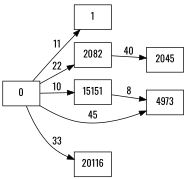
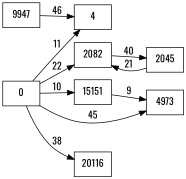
none -> (21, 15)
(93, 17) -> (93, 17)
none -> (132, 71)
(129, 92) -> (129, 92)
(57, 142) -> (57, 142)
